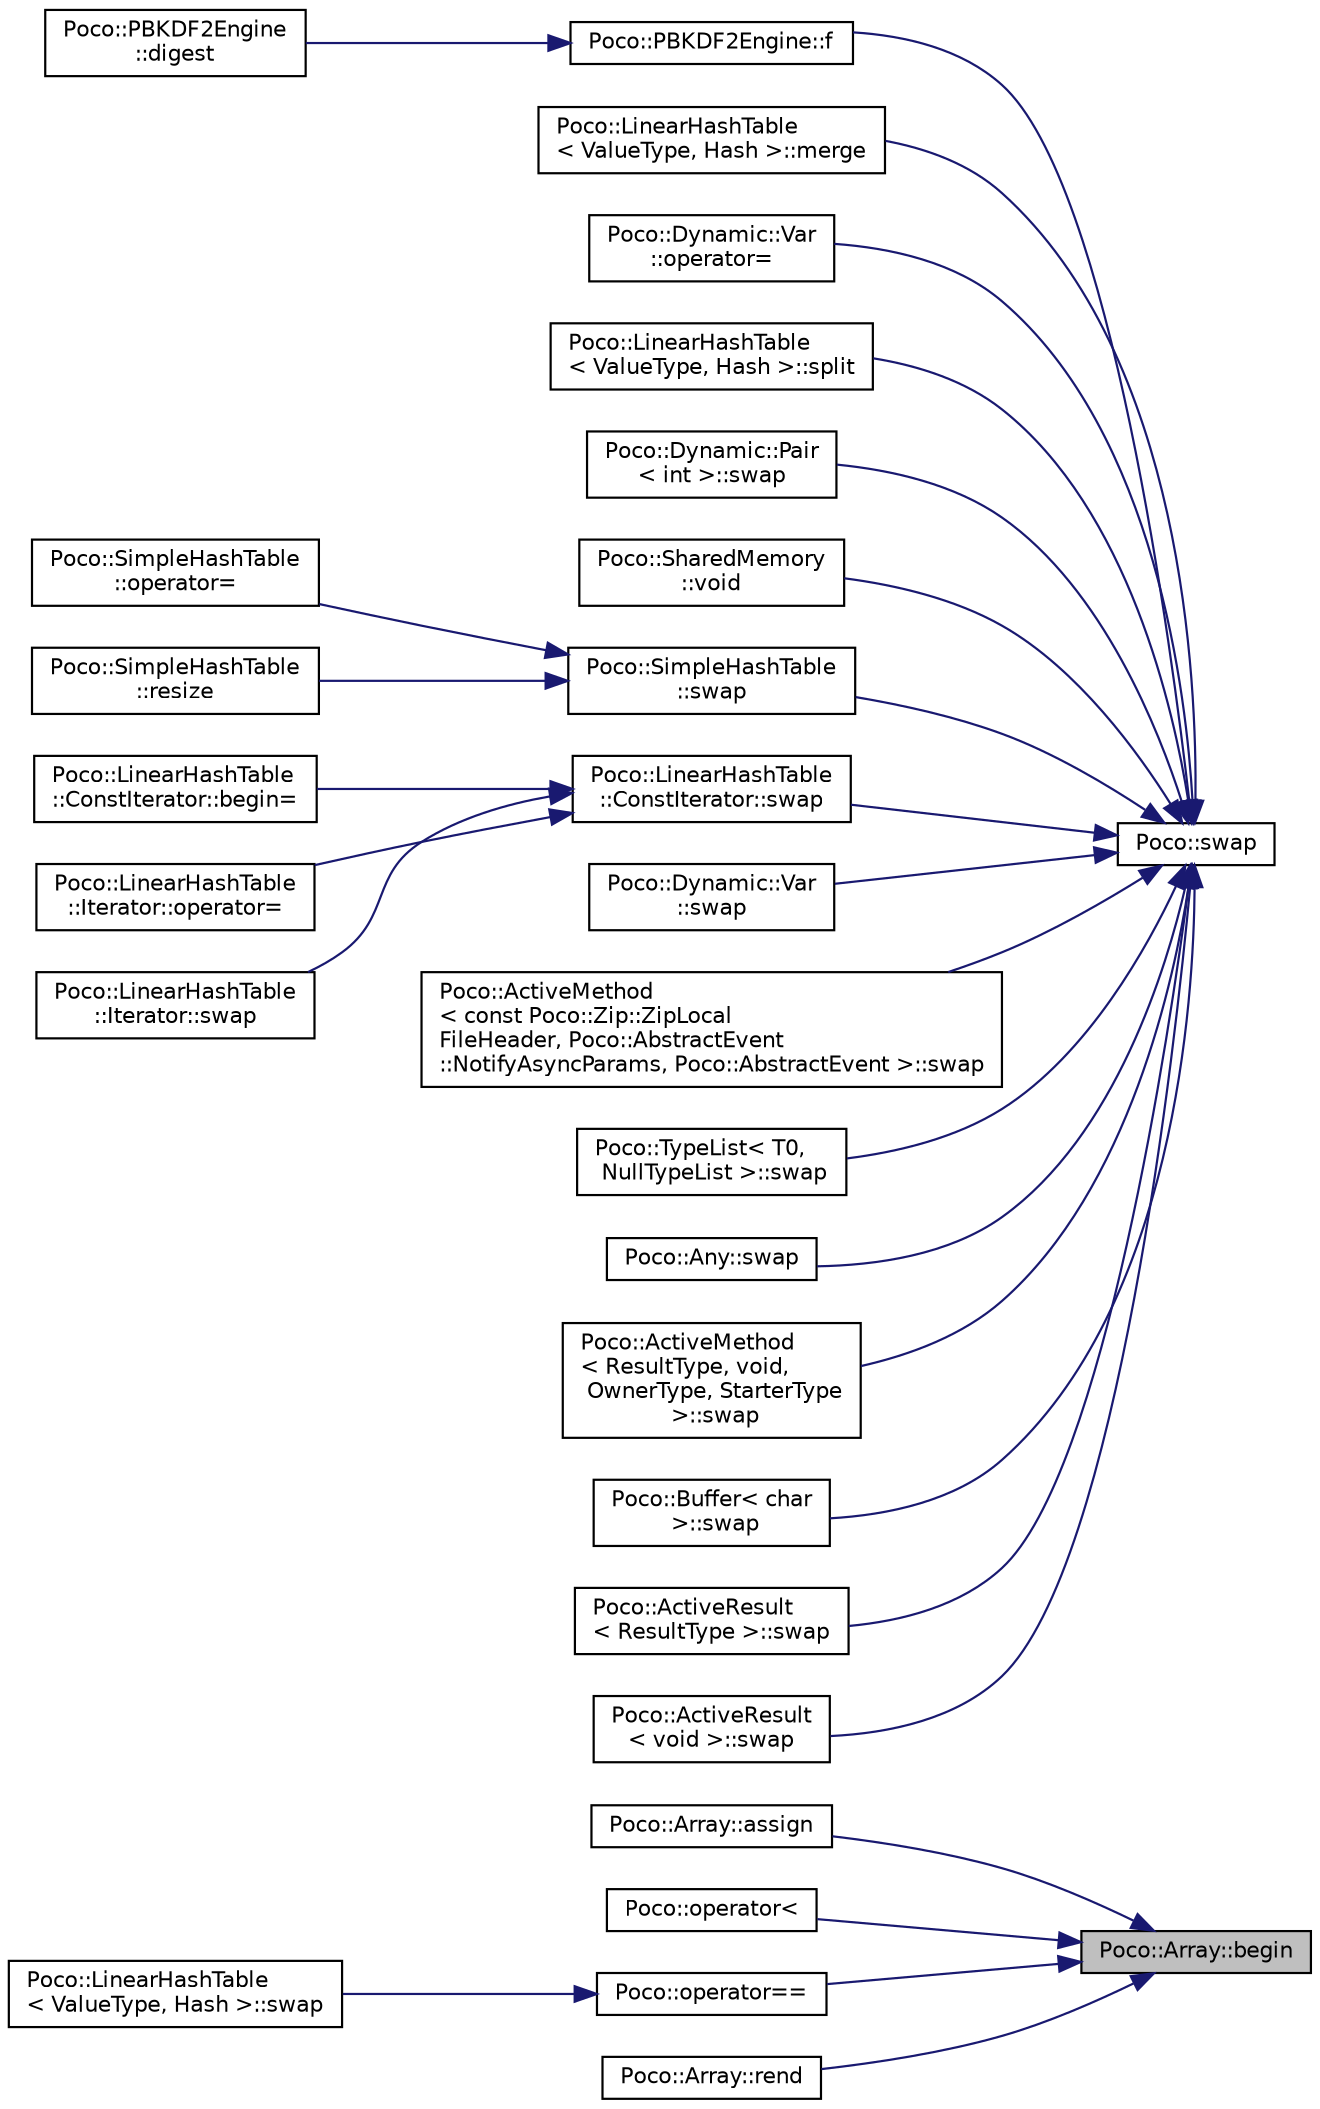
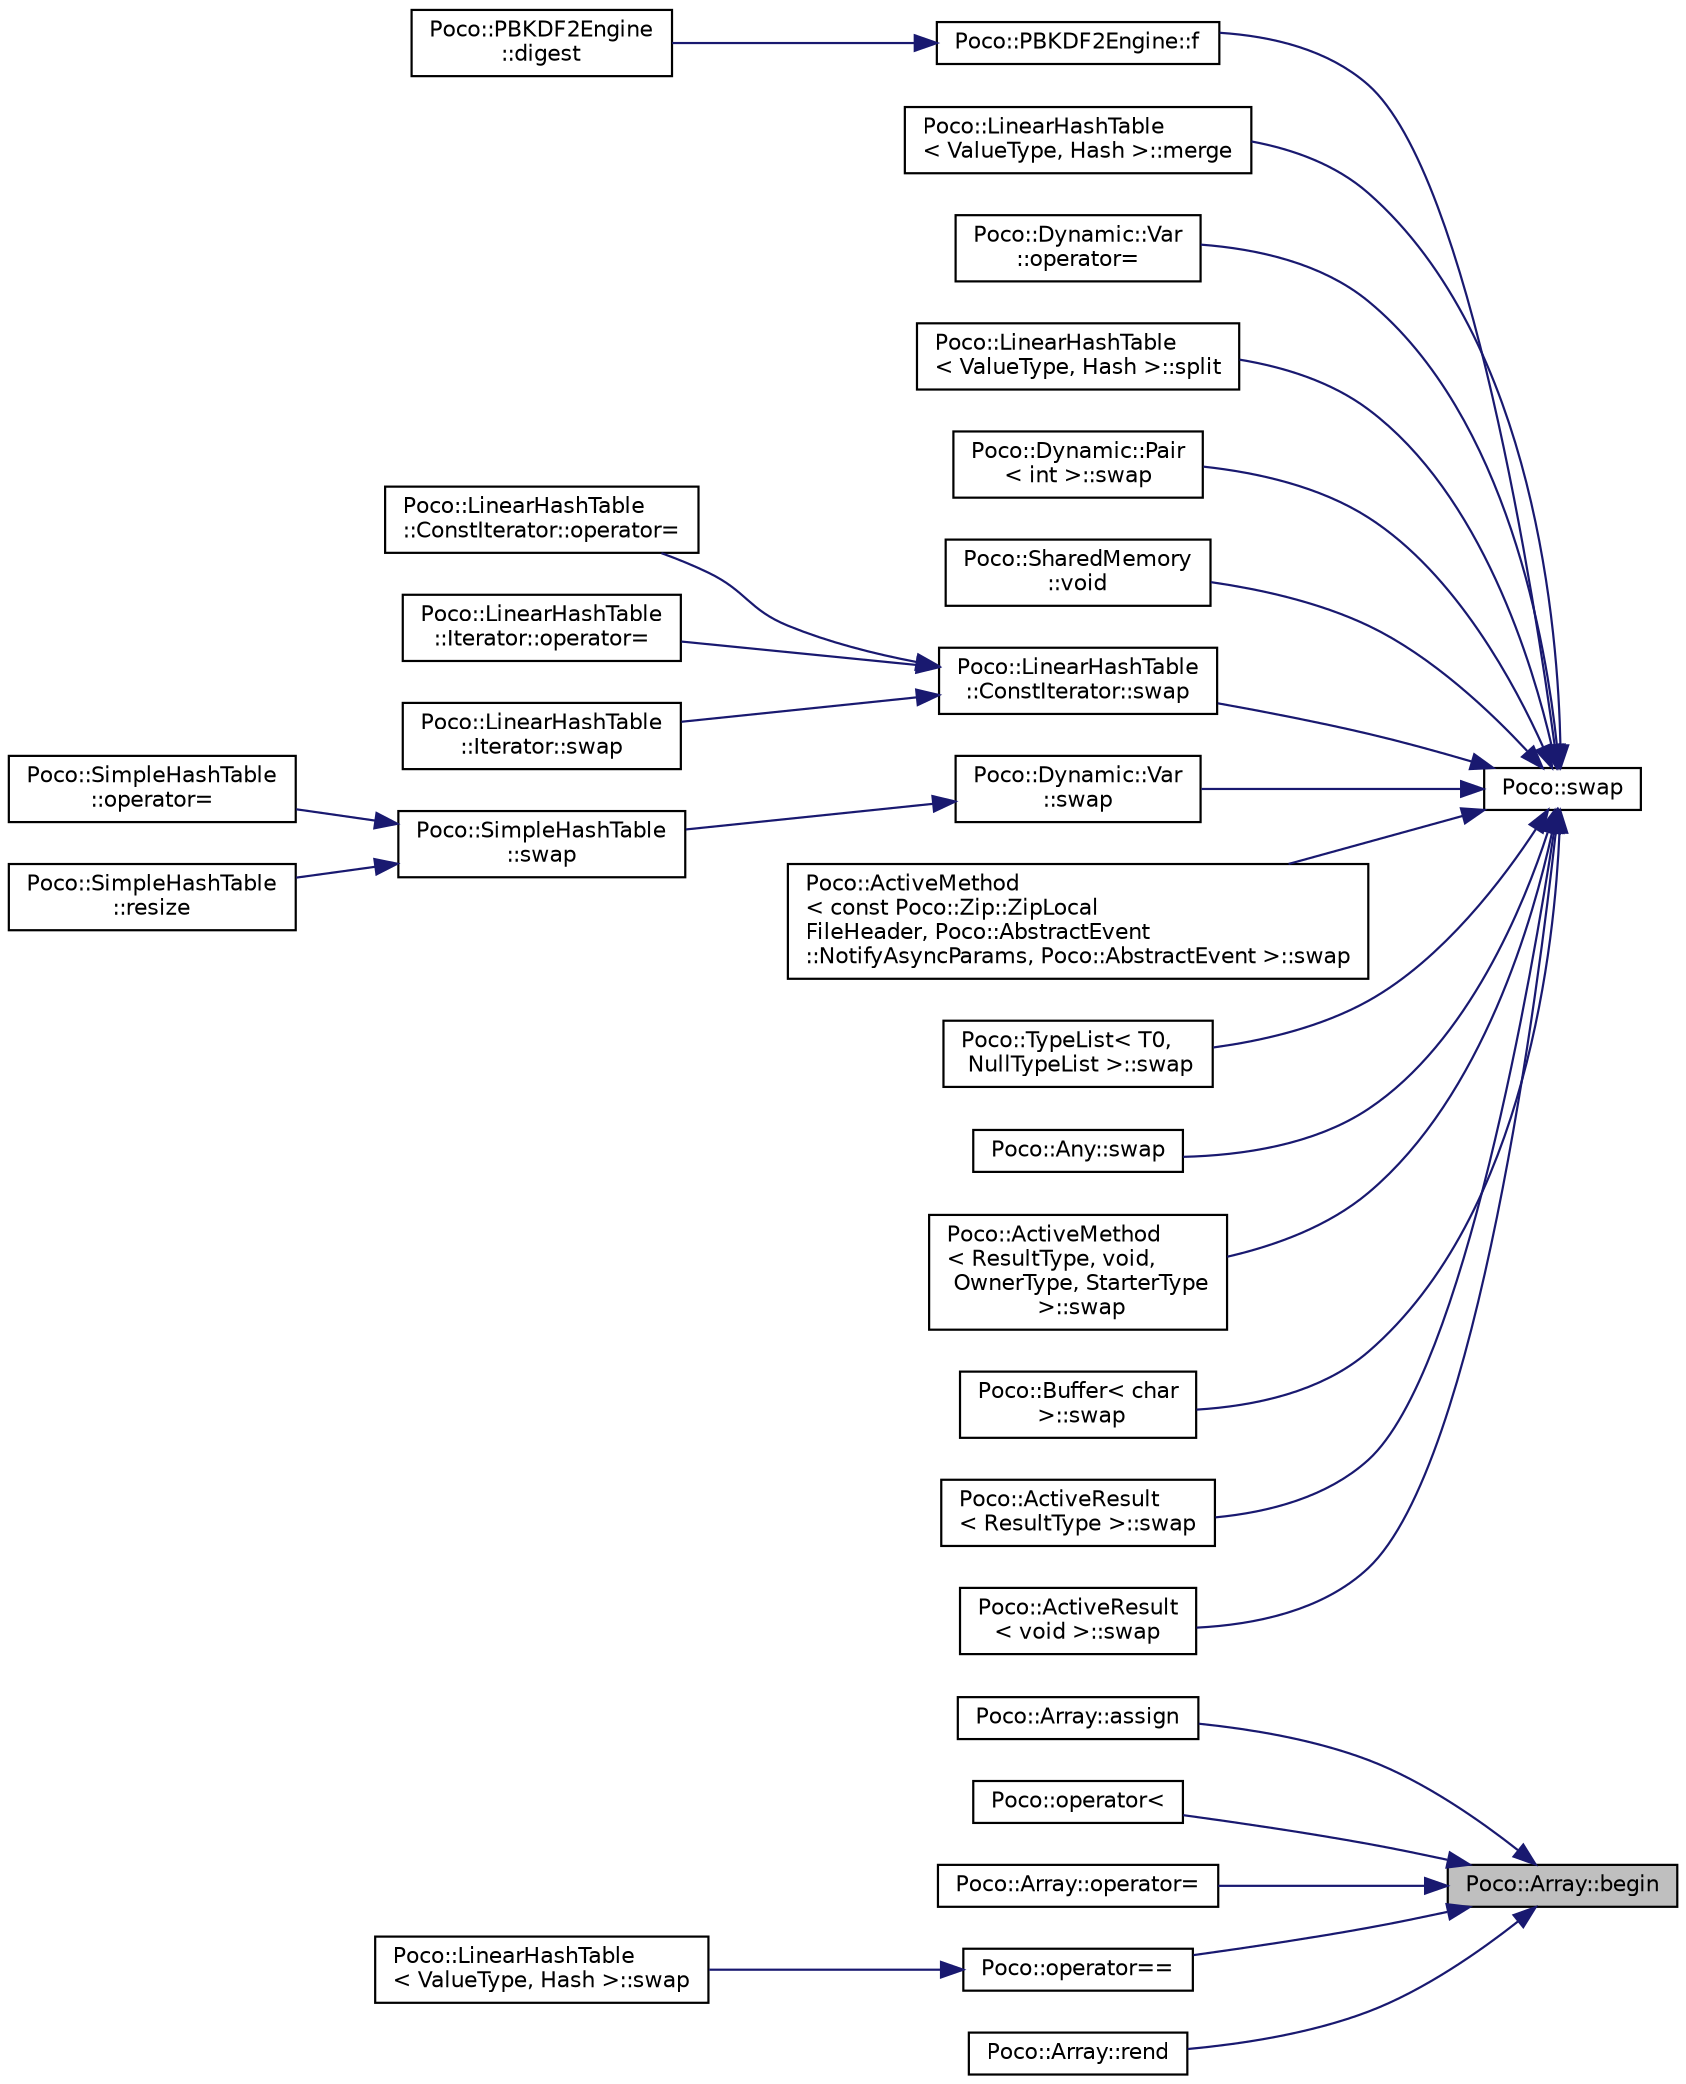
(1007, 736) -> (809, 817)
(175, 789) -> (542, 520)
none -> (1078, 1886)
